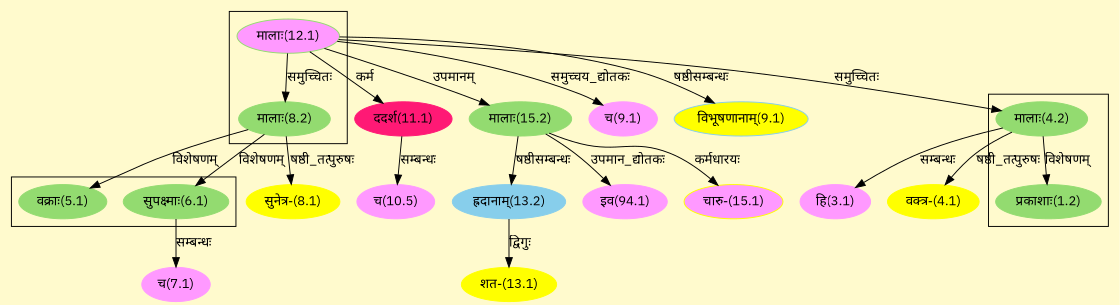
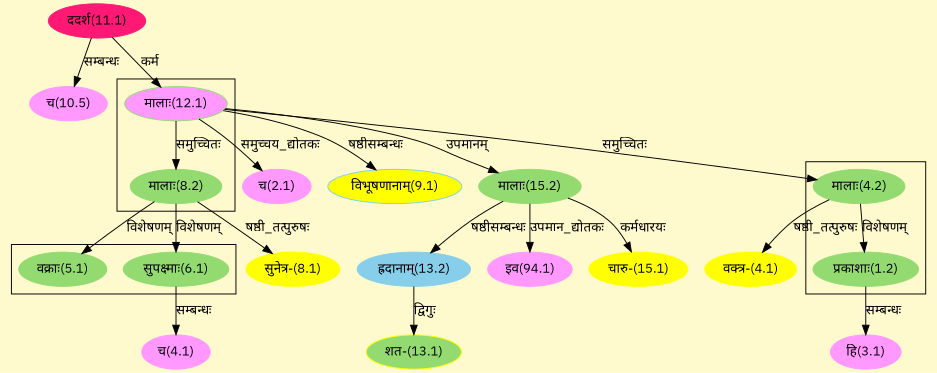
(341, 73) -> (133, 59)
(623, 119) -> (277, 186)
(931, 149) -> (866, 306)
(734, 202) -> (638, 269)
(176, 284) -> (176, 352)
(509, 284) -> (414, 352)
